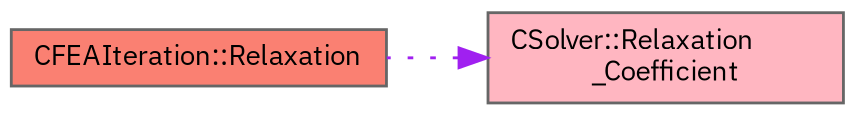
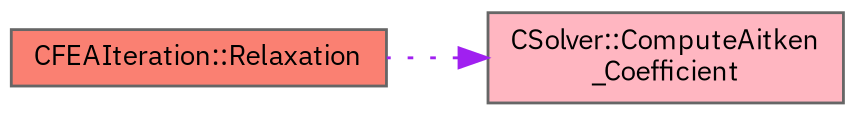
(666, 58) -> (666, 58)
